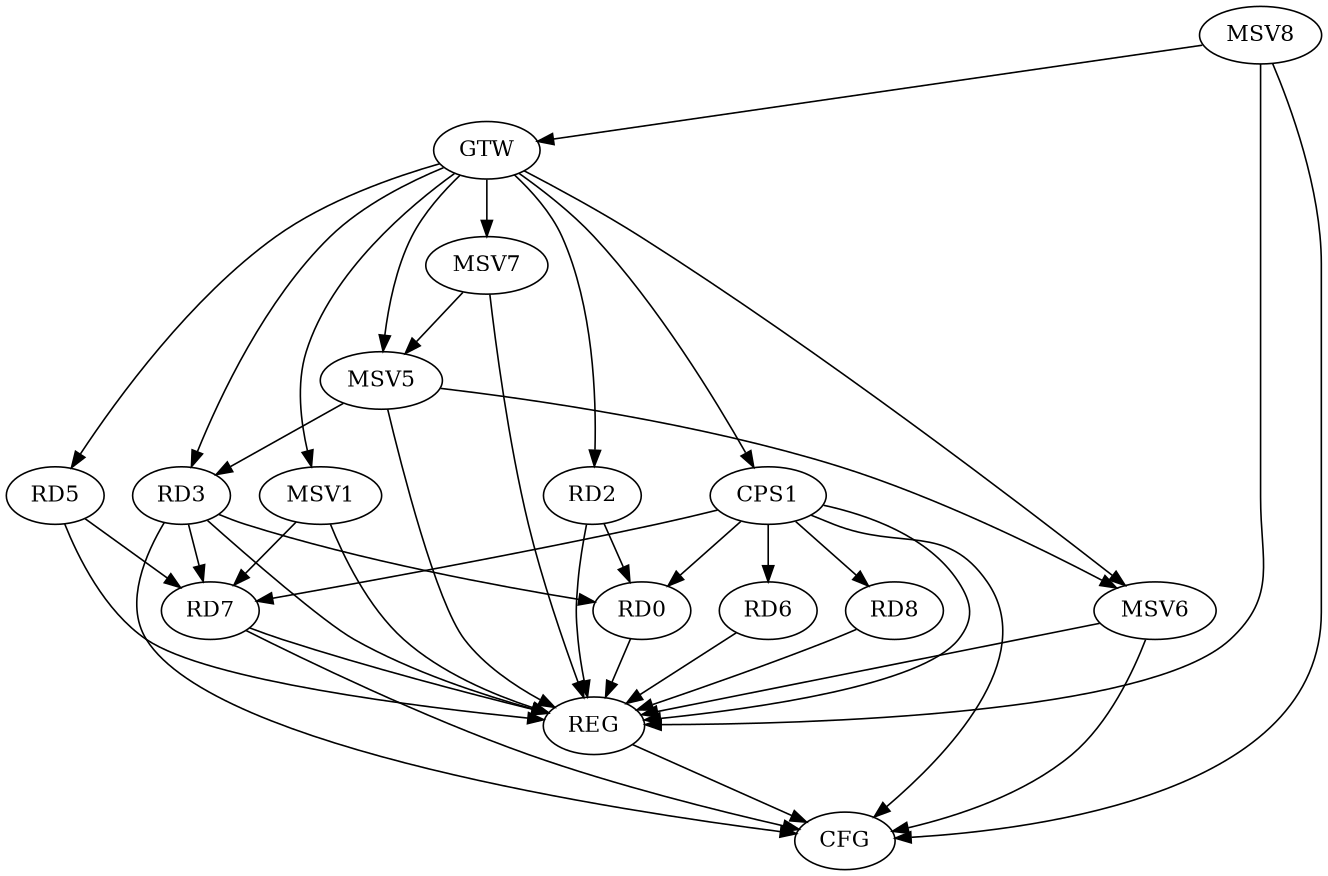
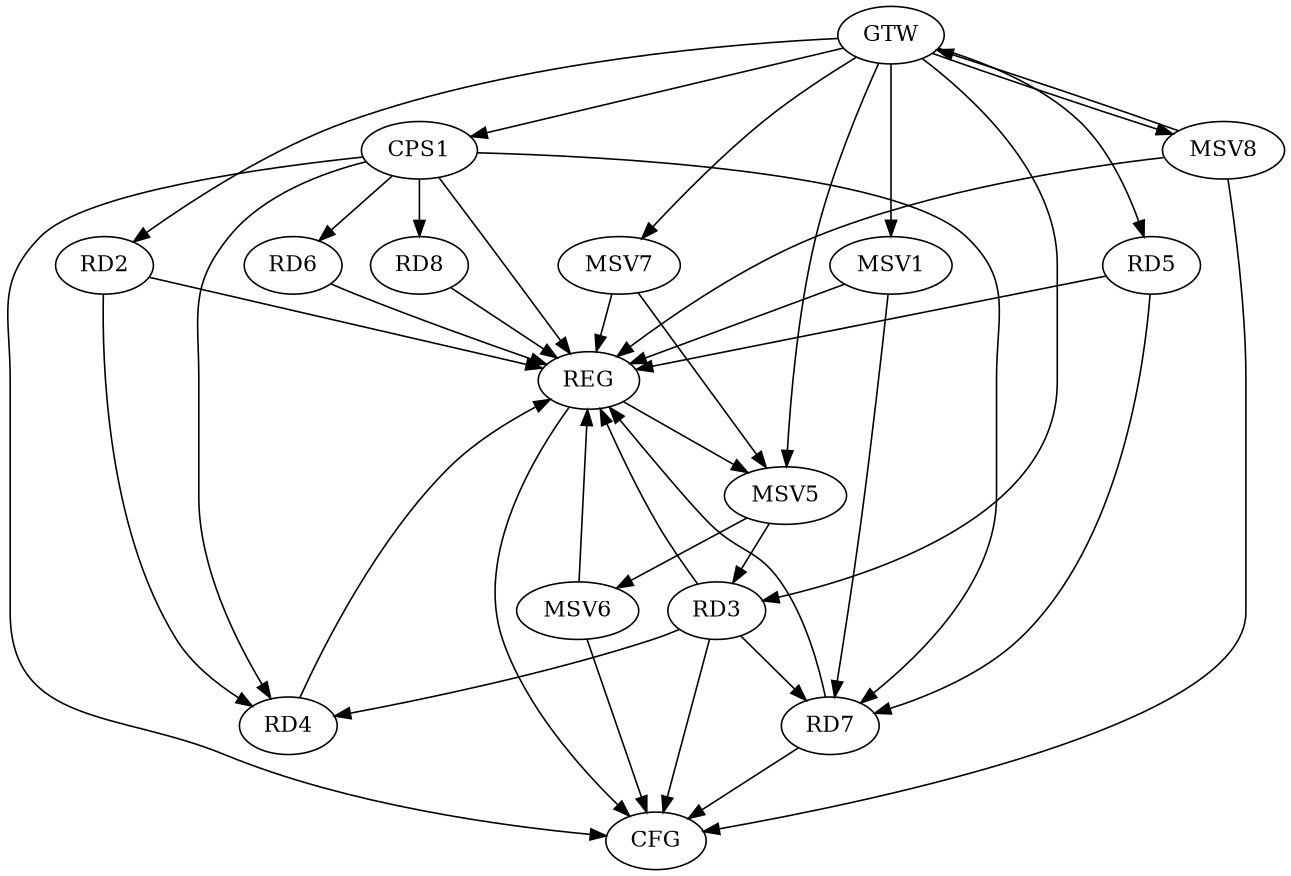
(826, 362) -> (1045, 92)
(429, 557) -> (679, 433)
(642, 611) -> (288, 726)
